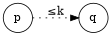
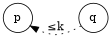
(51, 18) -> (60, 34)
